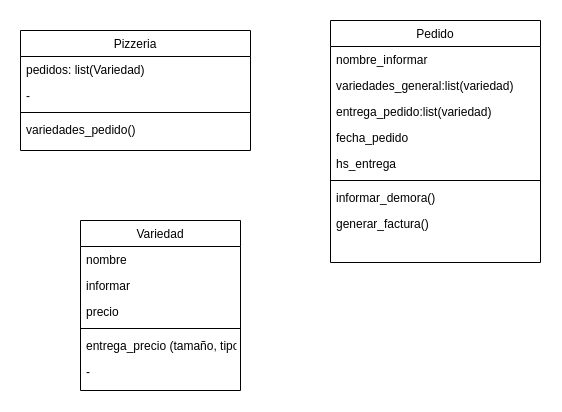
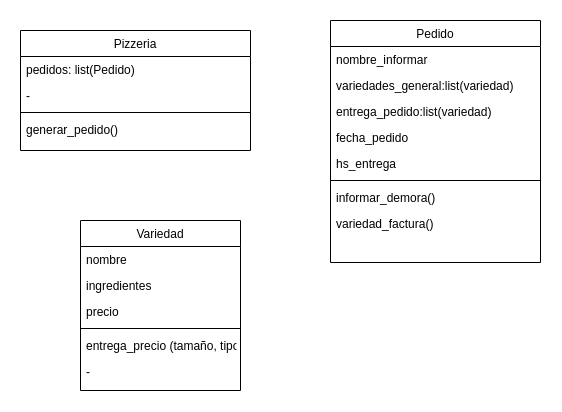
(94, 70) -> (87, 70)
(87, 130) -> (78, 130)
(393, 224) -> (395, 224)
(111, 286) -> (123, 286)
